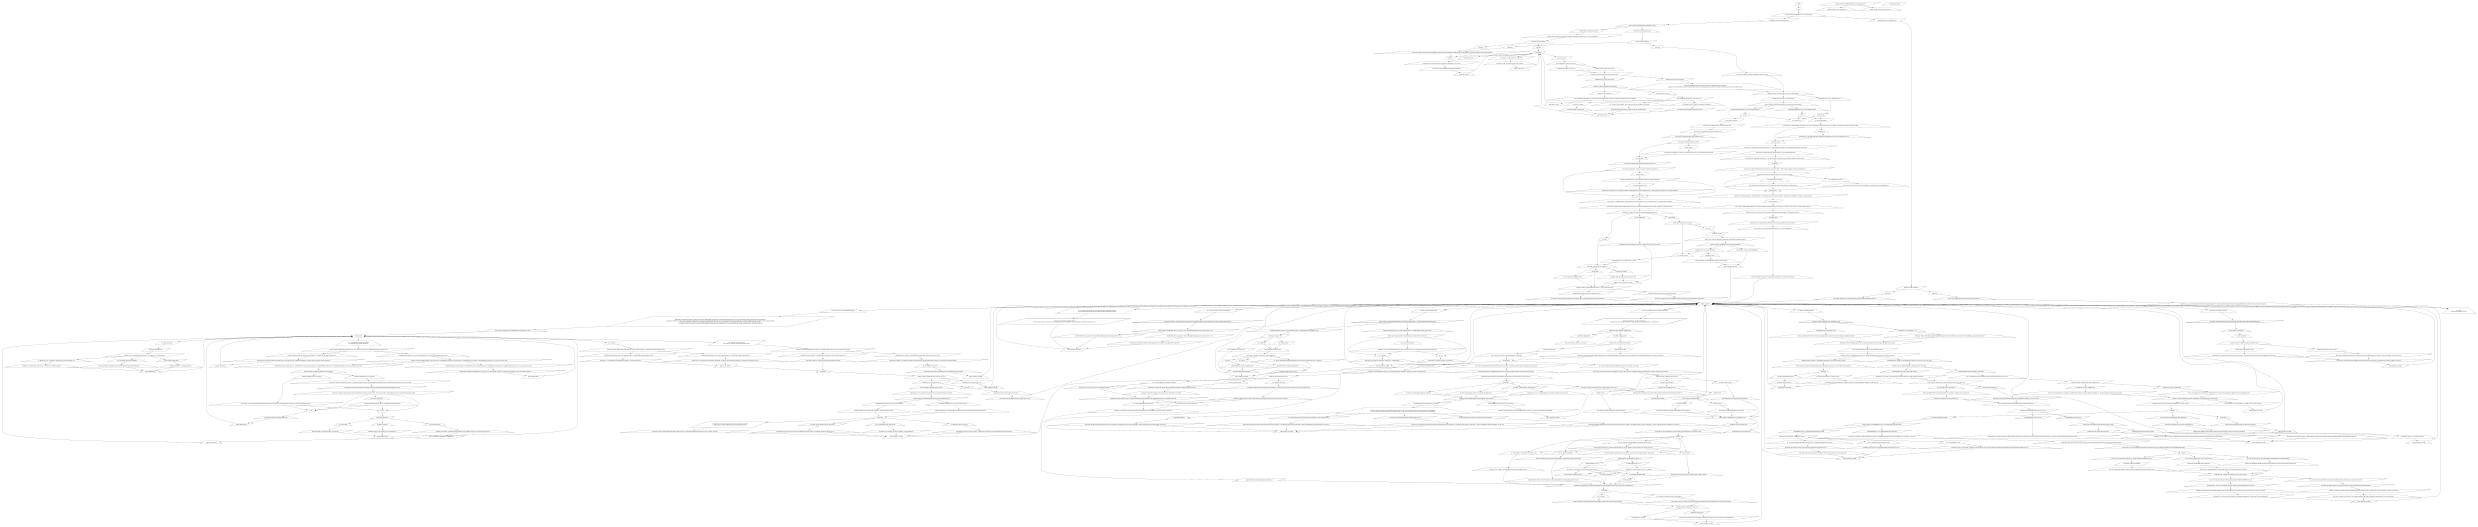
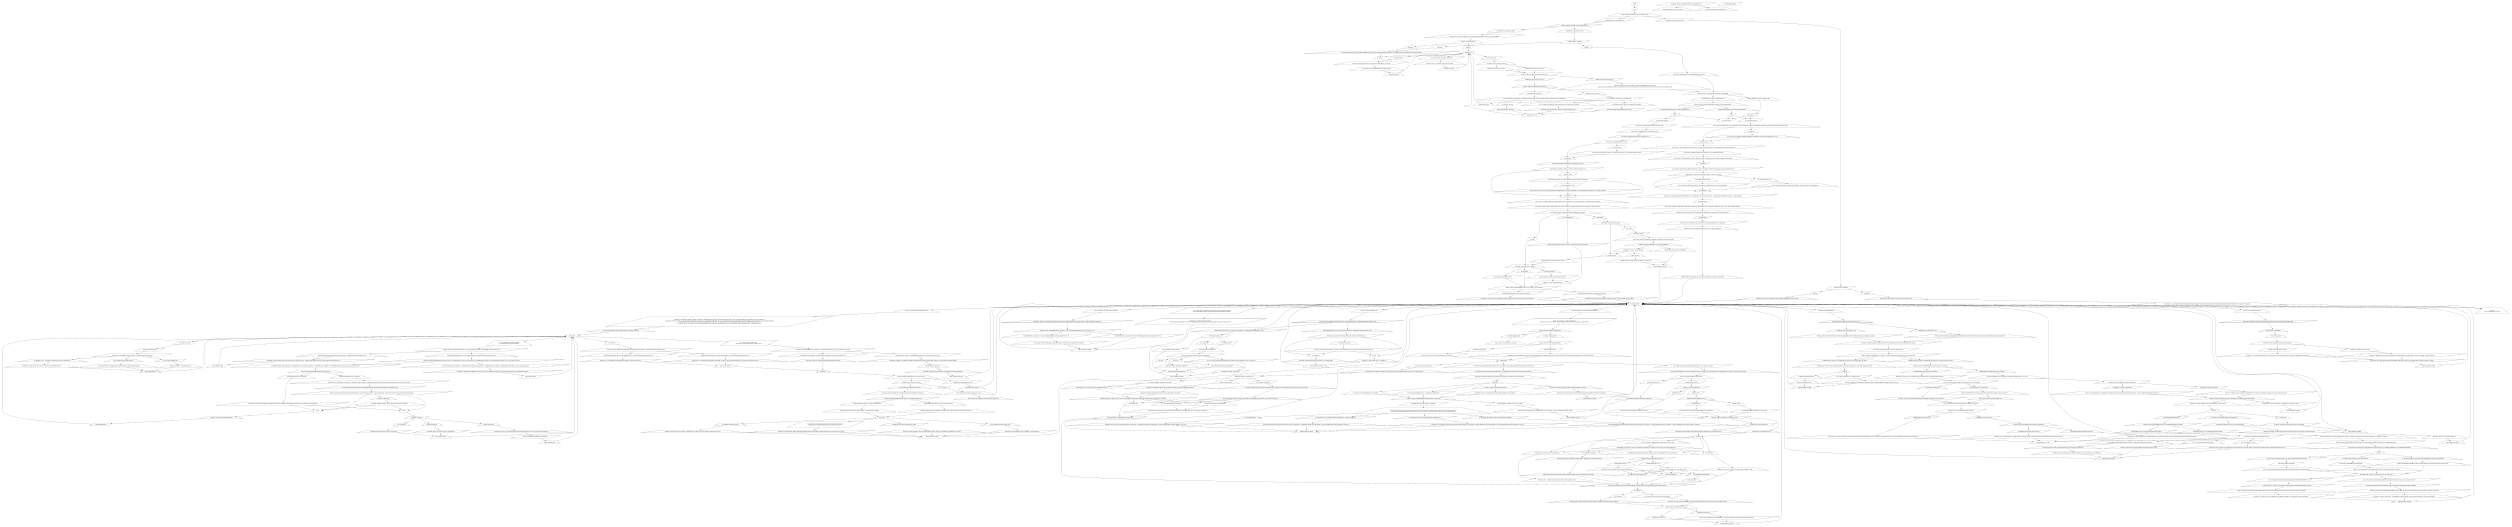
none -> (1133, 404)
